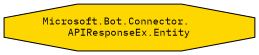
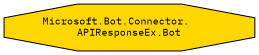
(129, 28) -> (129, 28)
